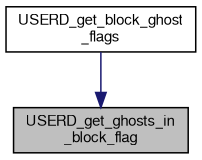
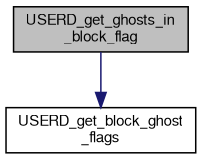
(101, 72) -> (101, 72)
